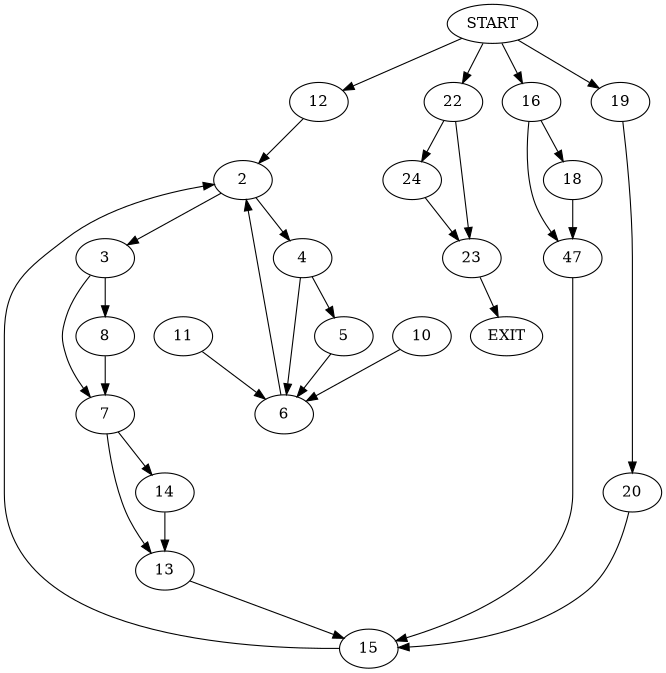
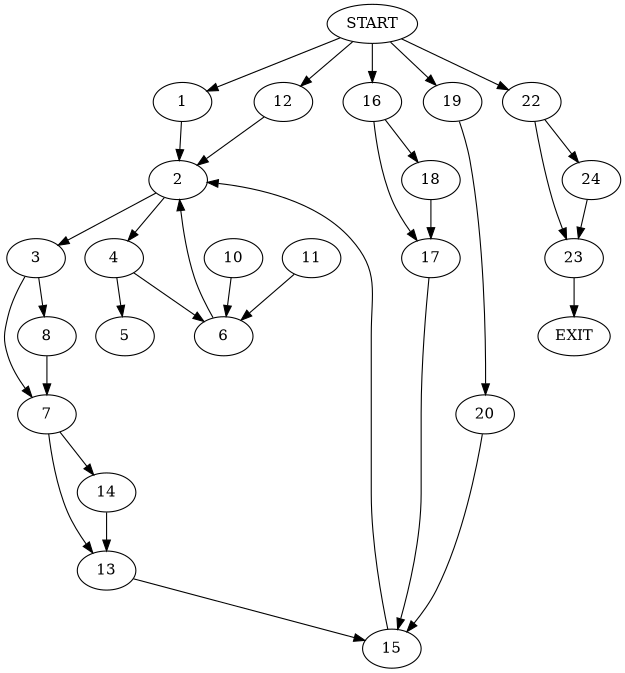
none -> (183, 102)
(573, 258) -> (431, 258)
(317, 371) -> none
